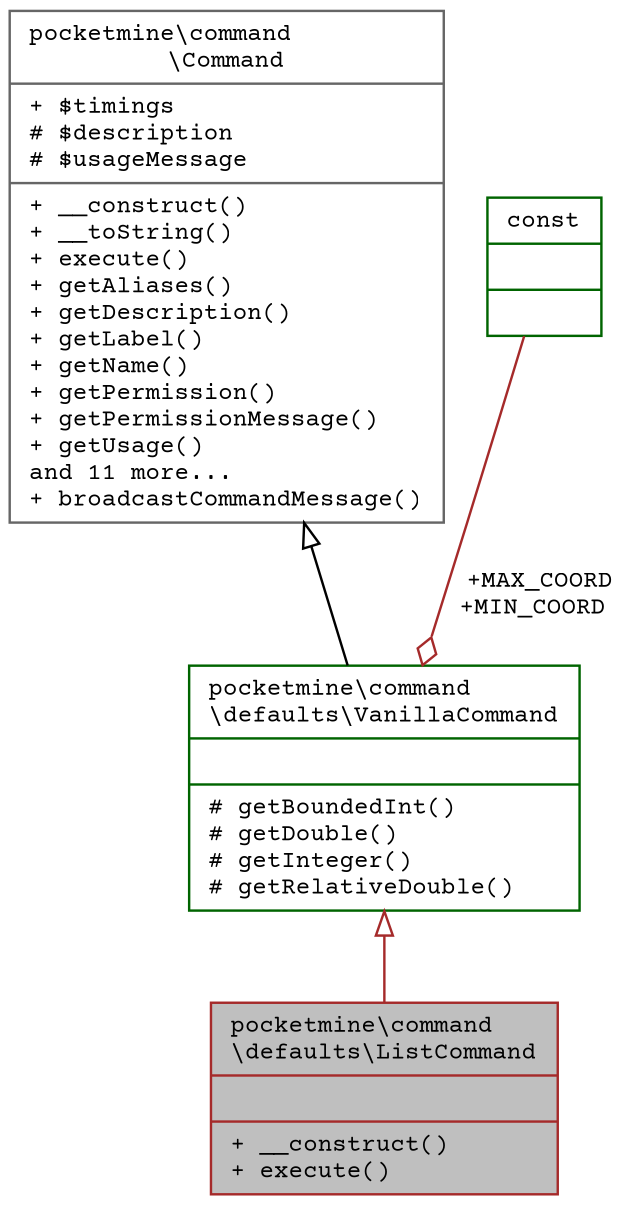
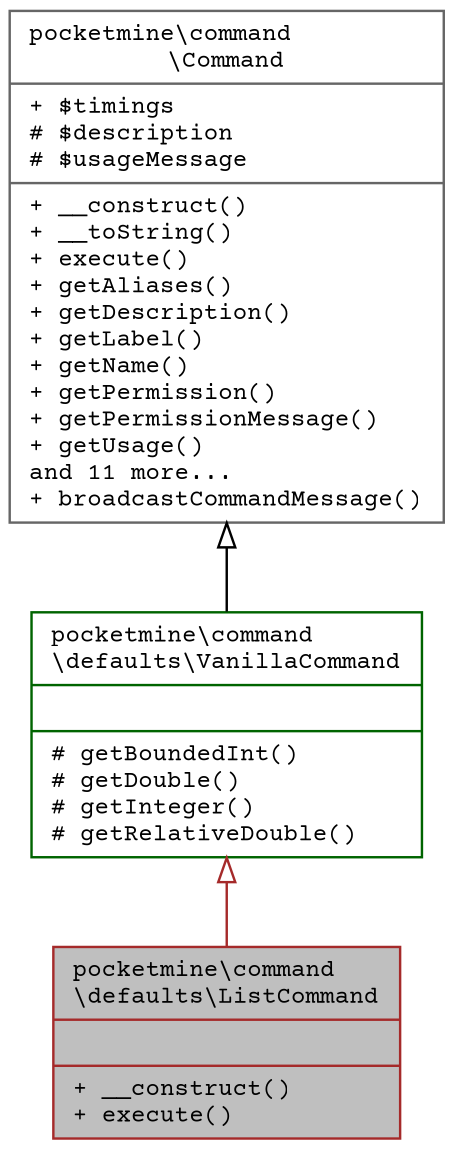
(544, 267) -> none
